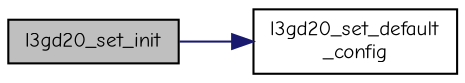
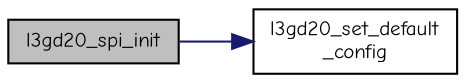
(93, 42) -> (93, 42)
